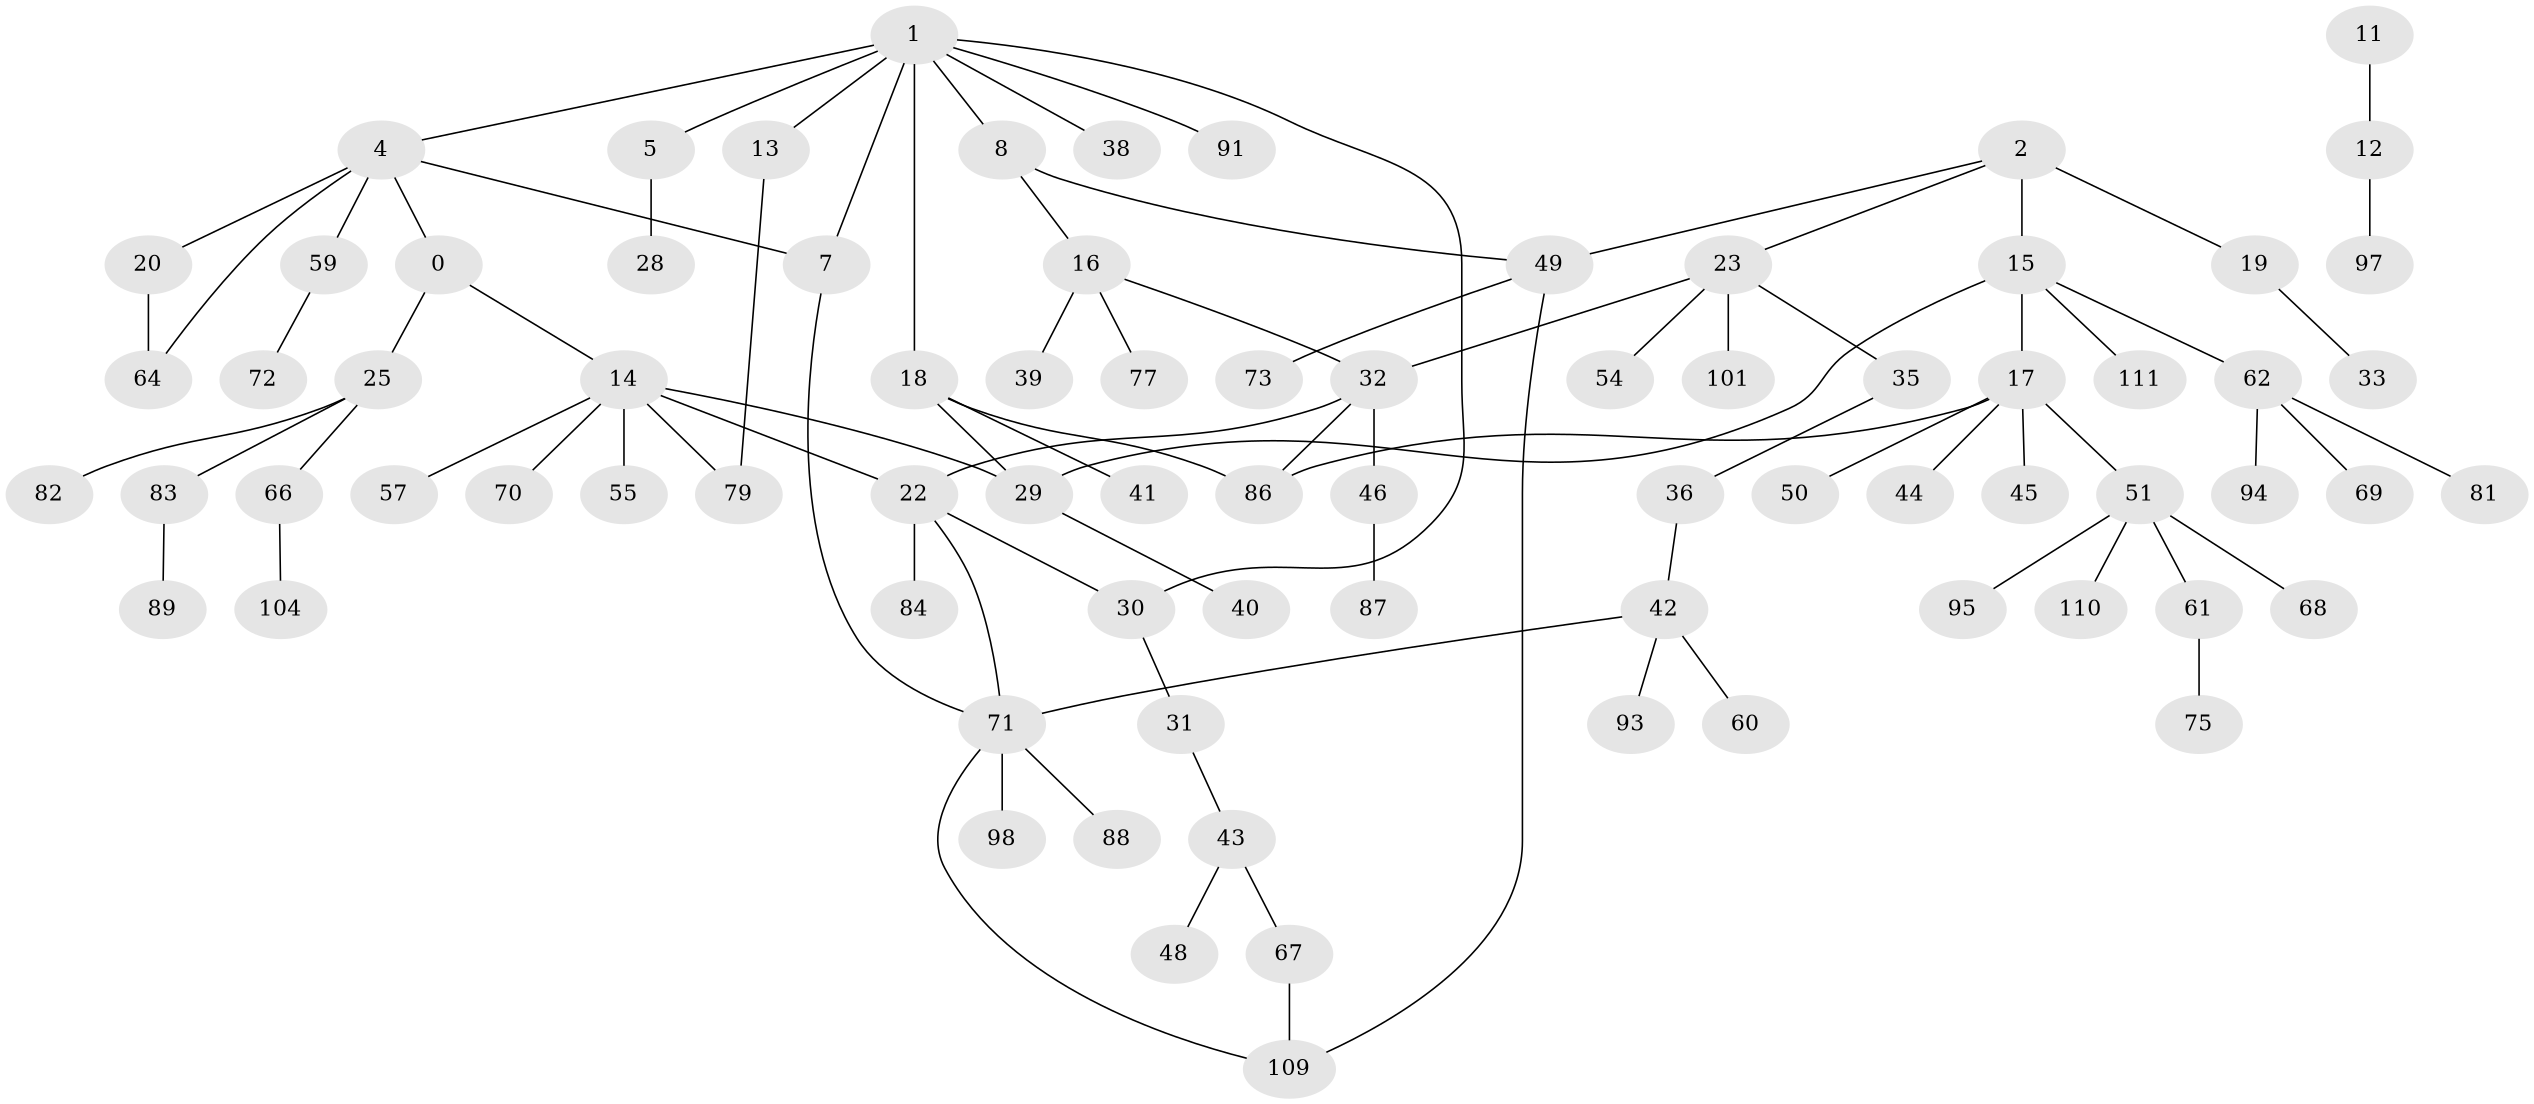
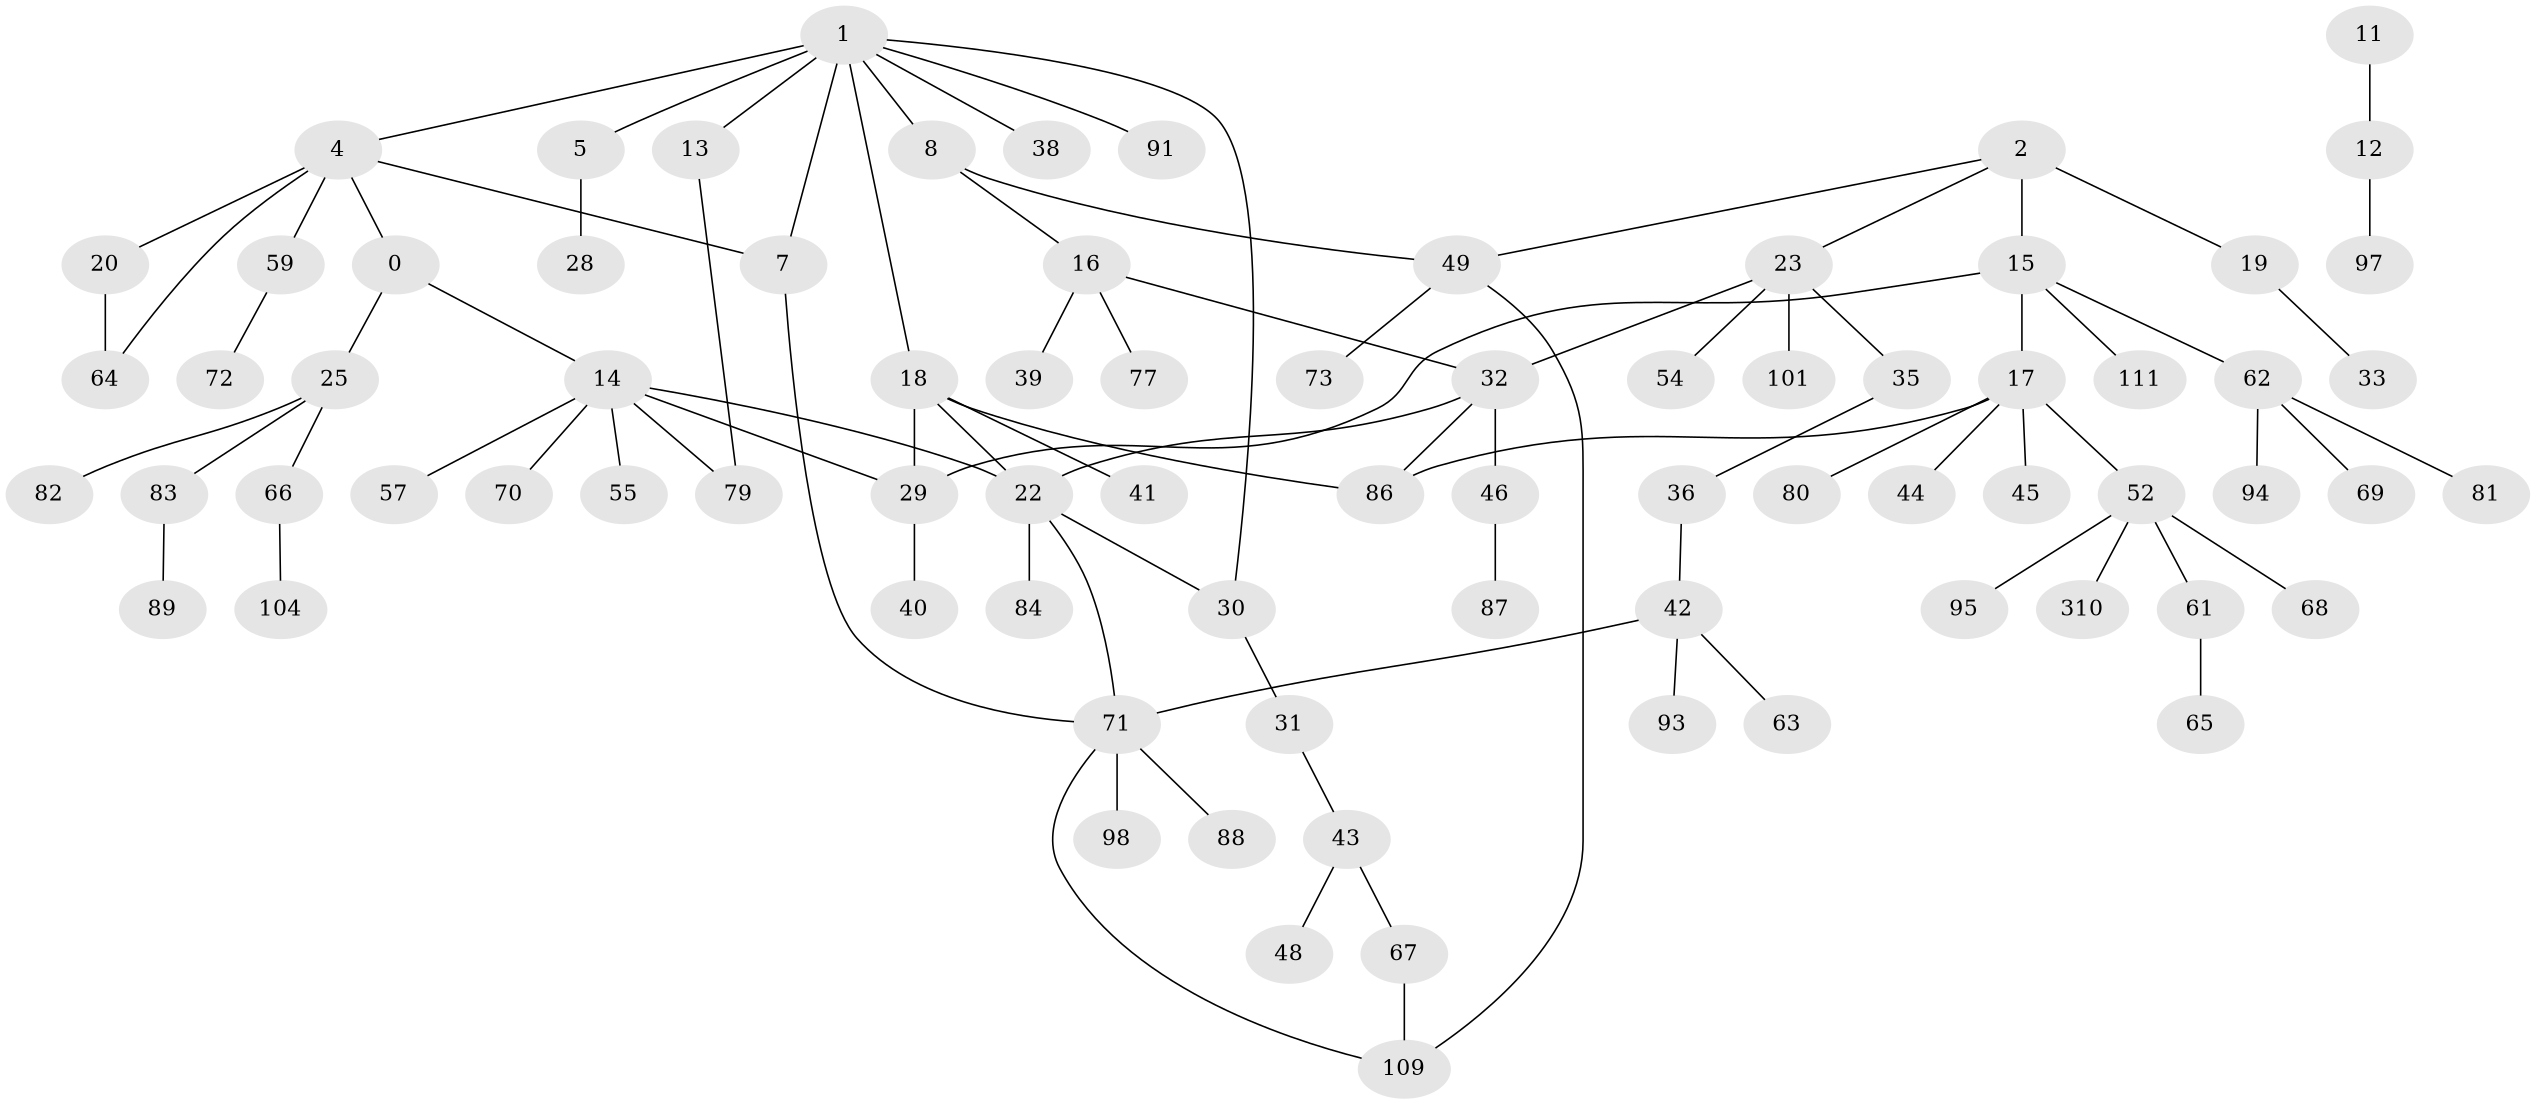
none -> (972, 437)
(1795, 495) -> (1797, 495)
(2140, 495) -> (2142, 495)
(2081, 610) -> (2083, 610)
(1746, 725) -> (1787, 725)
(2199, 725) -> (2201, 725)
